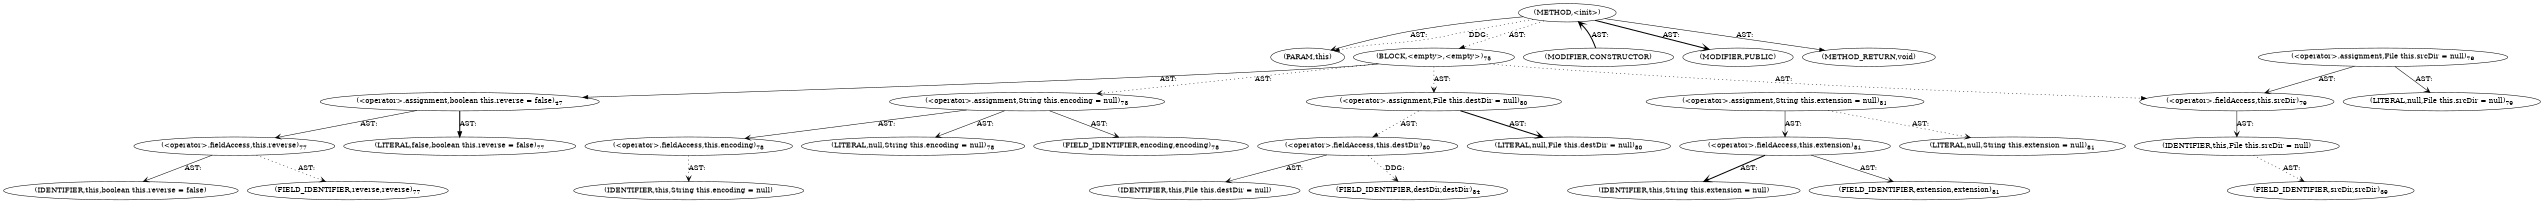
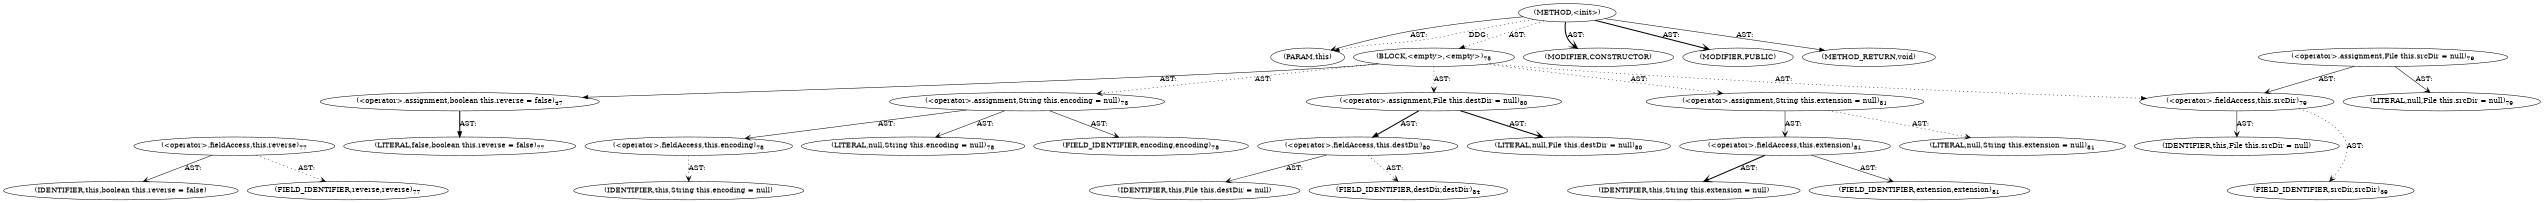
(1590, 36) -> (1566, 35)
none -> (1602, 79)
(1398, 123) -> (1398, 123)
(349, 124) -> none
(2276, 167) -> (2341, 134)
(1396, 168) -> (1396, 168)
